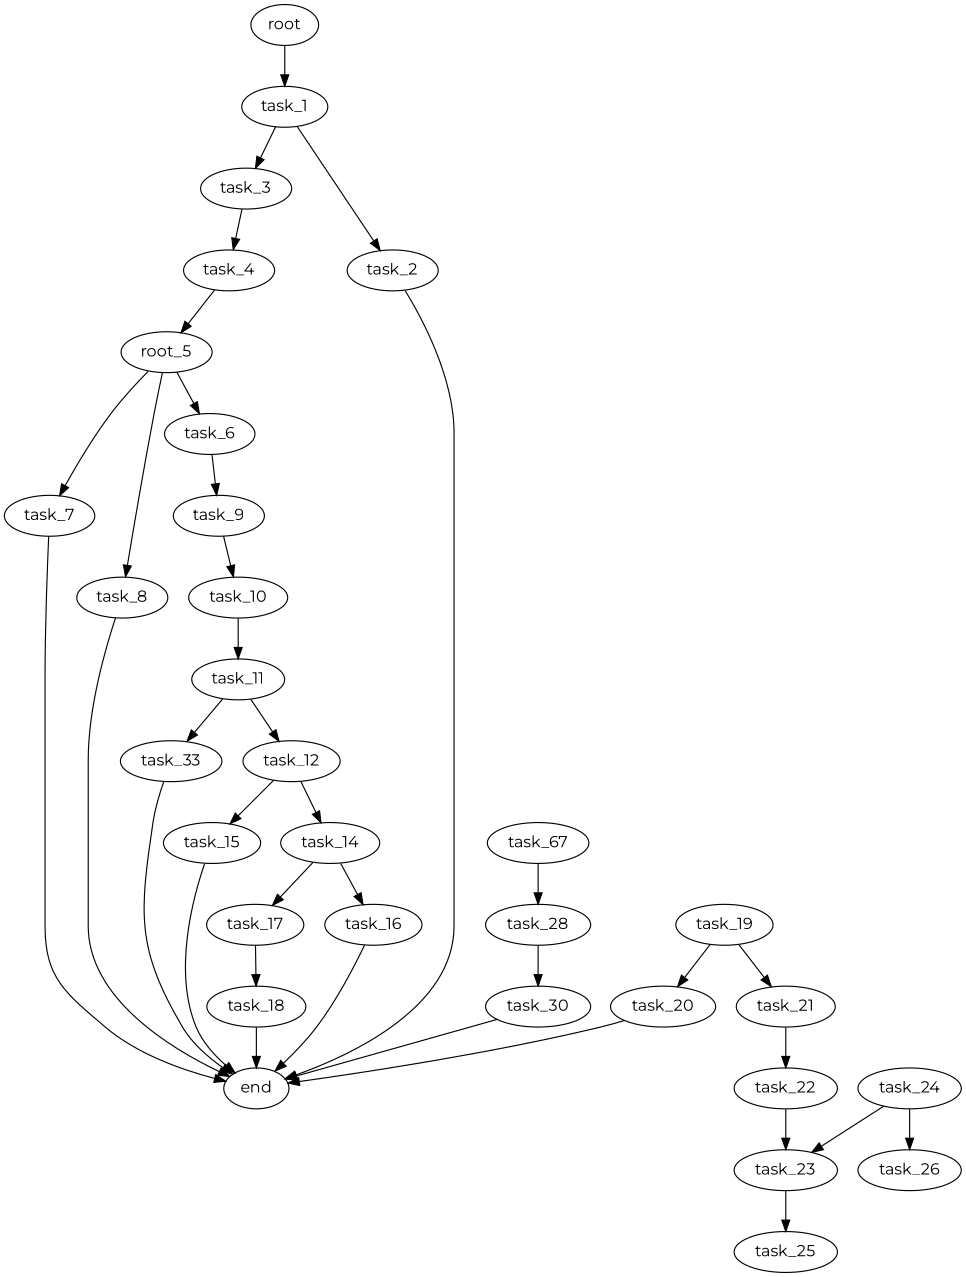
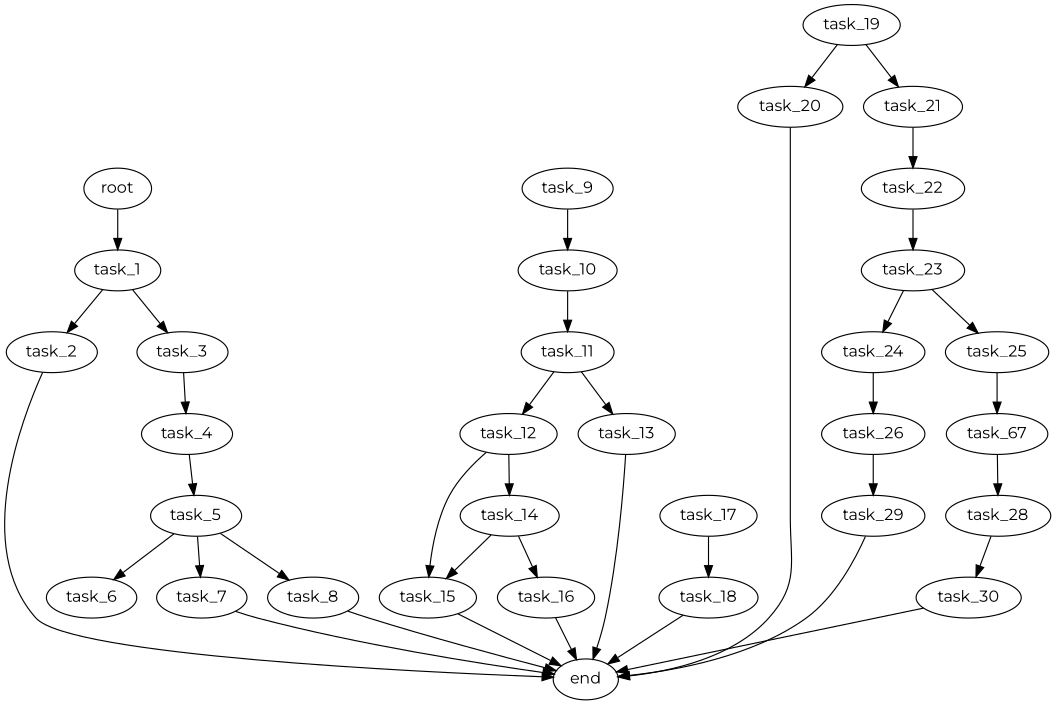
(167, 352) -> (196, 516)
none -> (997, 388)
(214, 469) -> none
none -> (873, 516)
(171, 761) -> (627, 434)
(297, 880) -> (473, 553)
(853, 1126) -> (896, 306)
